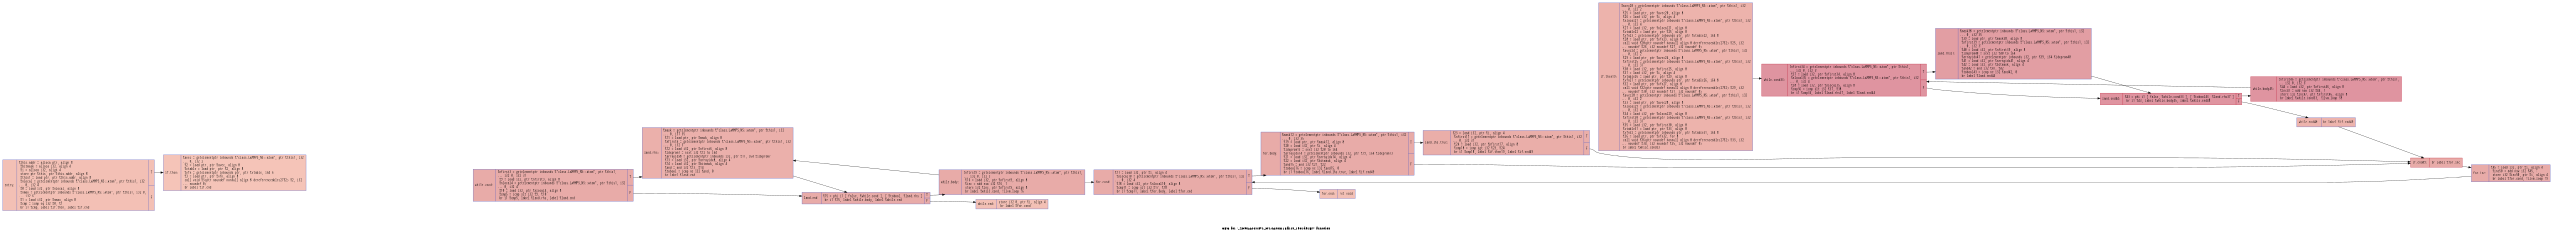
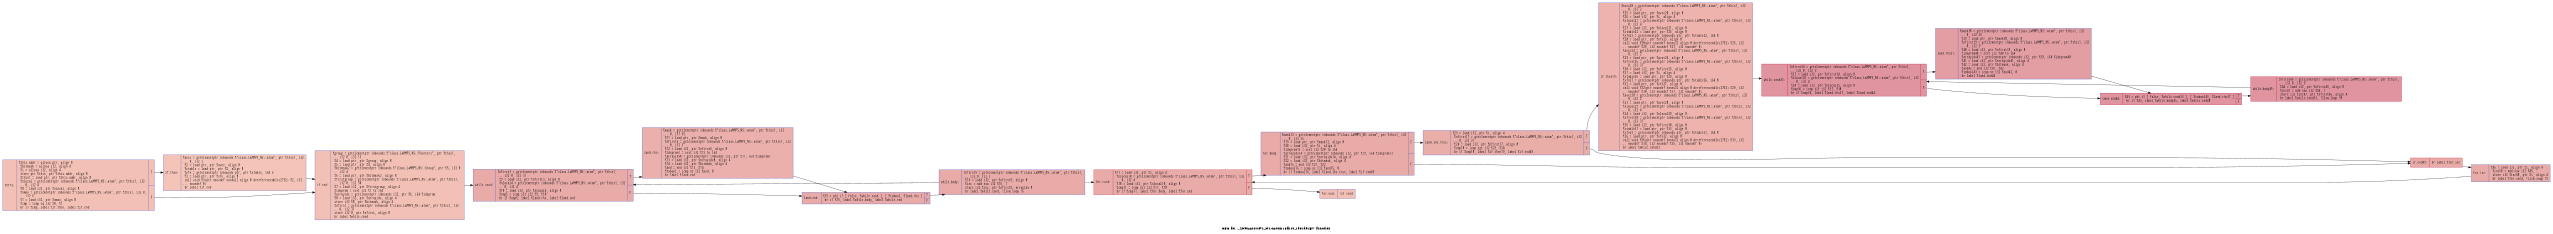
none -> (1589, 117)
(2326, 122) -> none
(1650, 136) -> (1652, 136)
(867, 168) -> (787, 184)
(1173, 182) -> (1173, 182)
none -> (390, 185)
(996, 188) -> (998, 188)
(1012, 204) -> none
